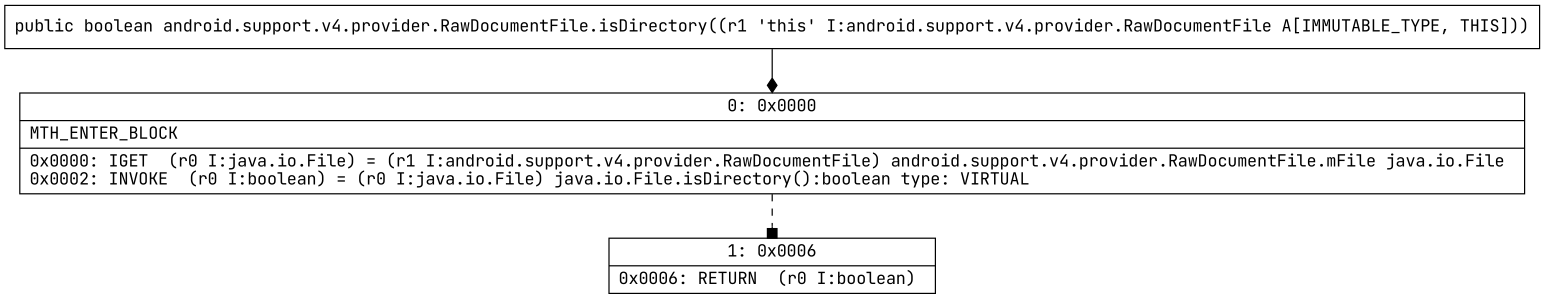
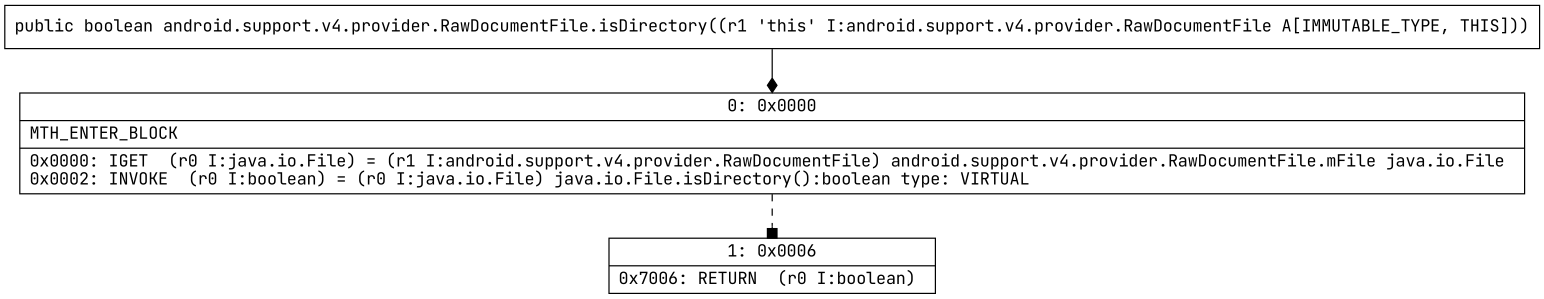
(772, 279) -> (772, 279)
